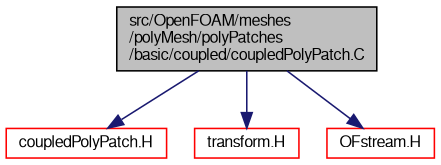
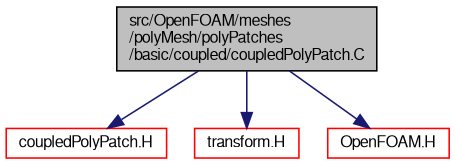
(381, 143) -> (388, 143)
